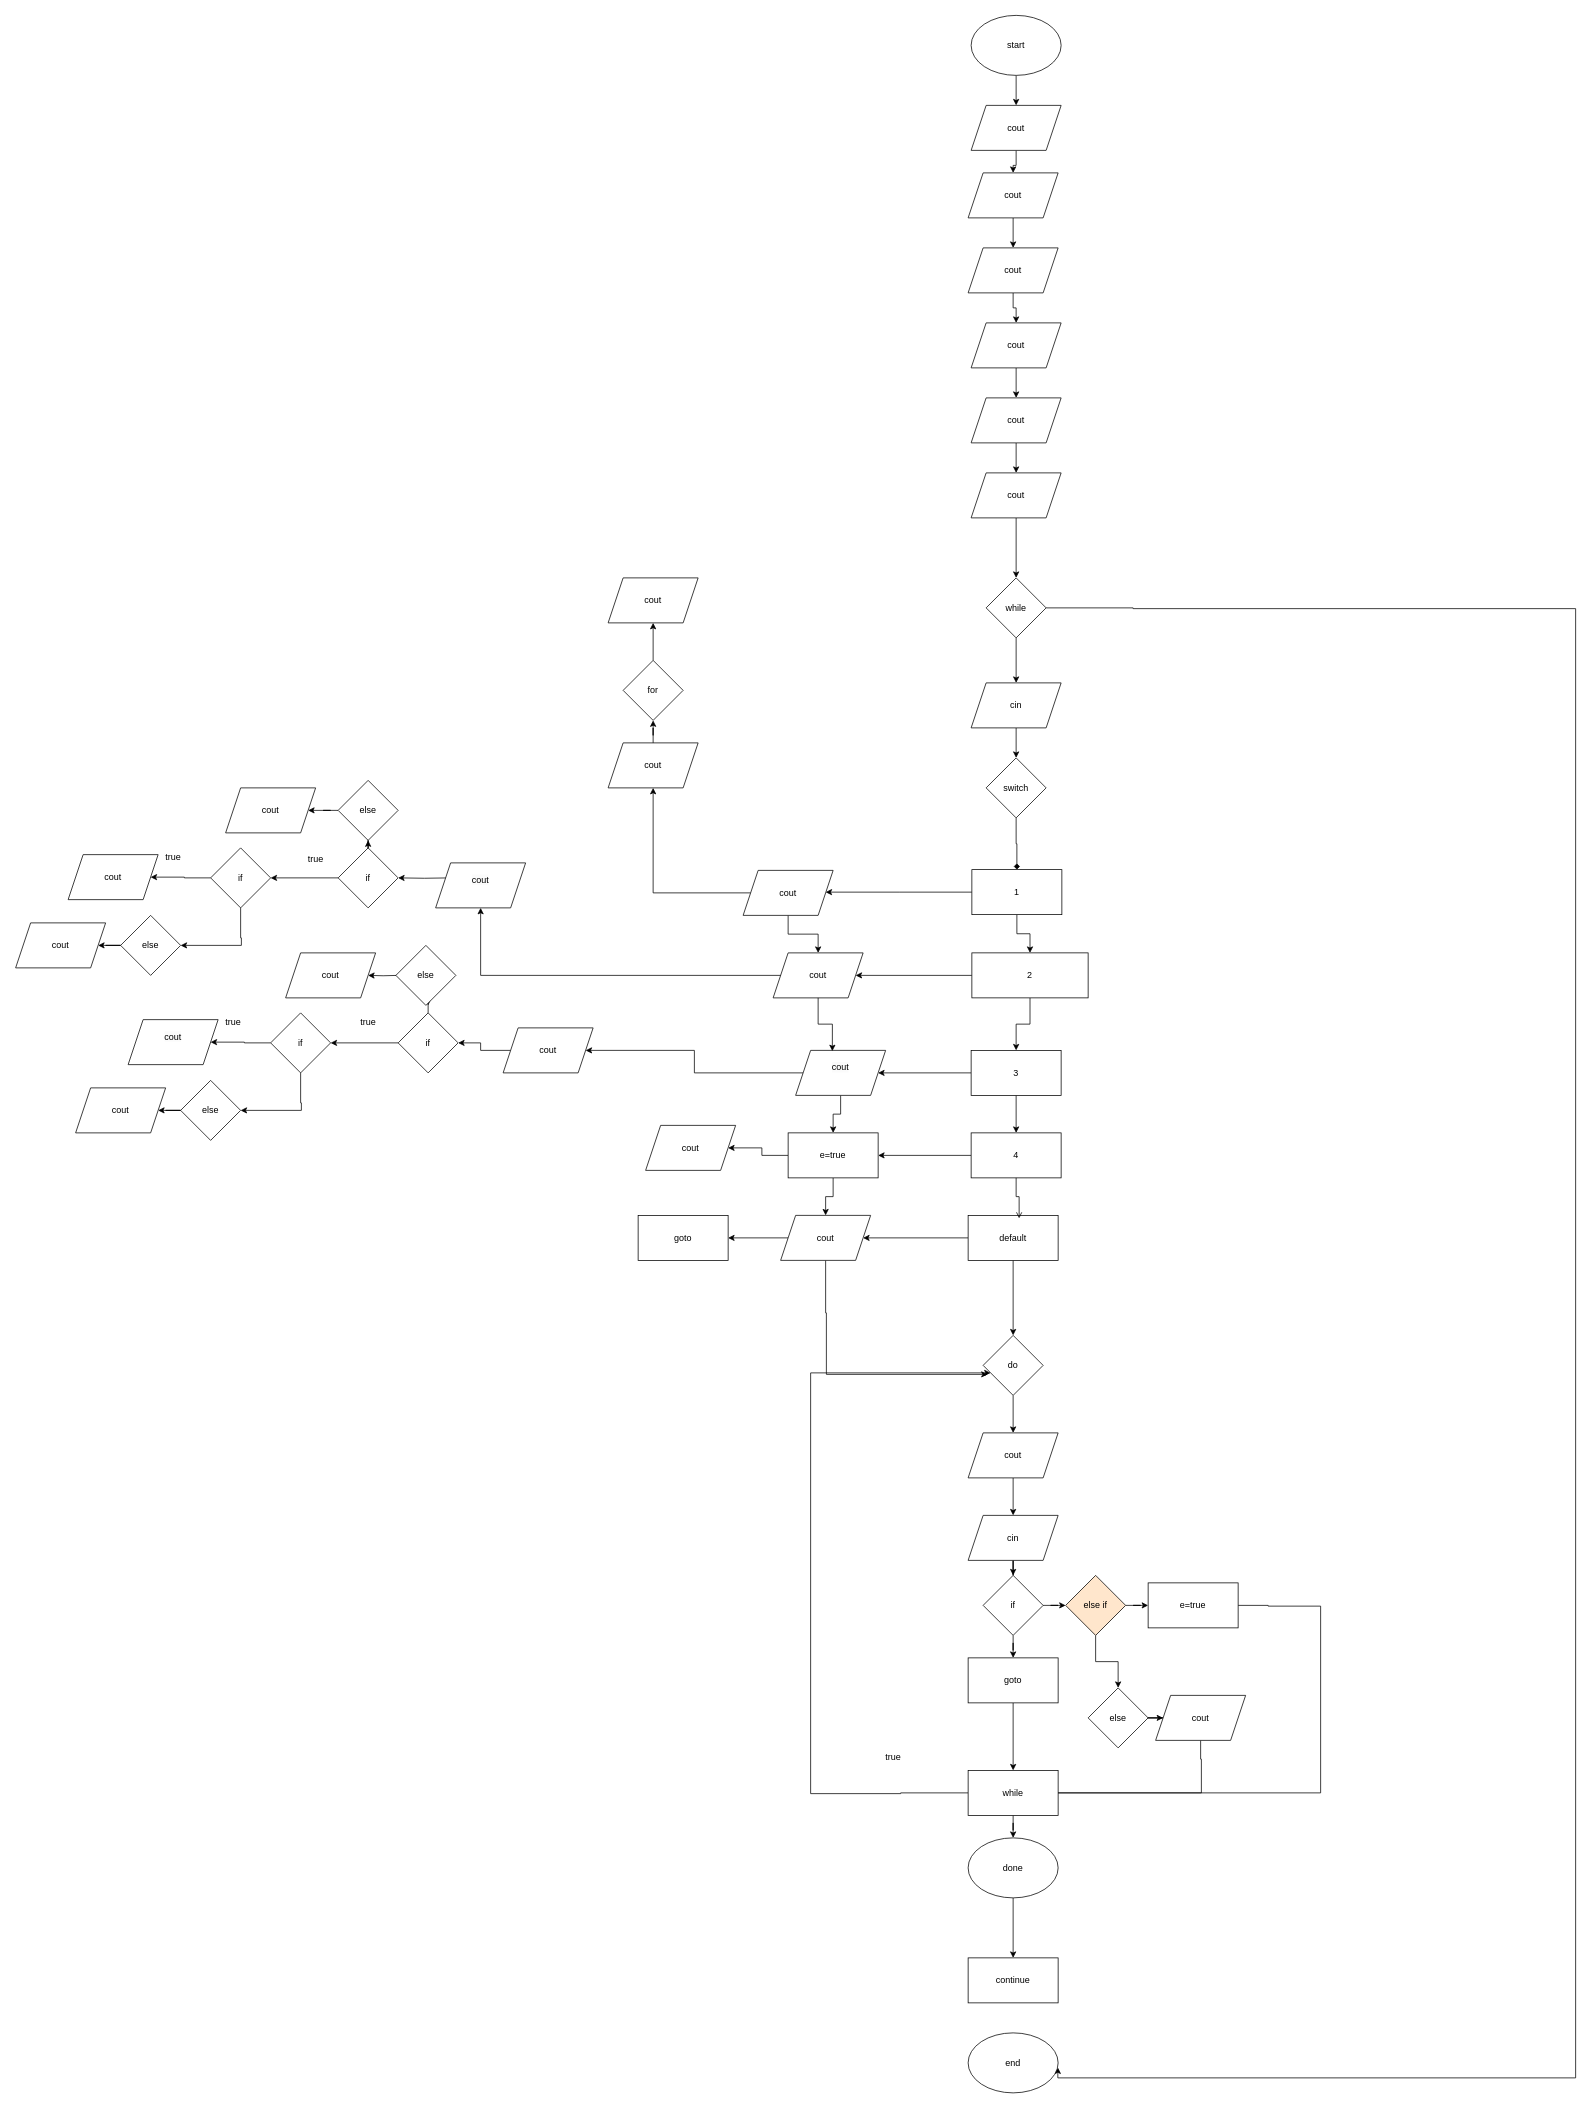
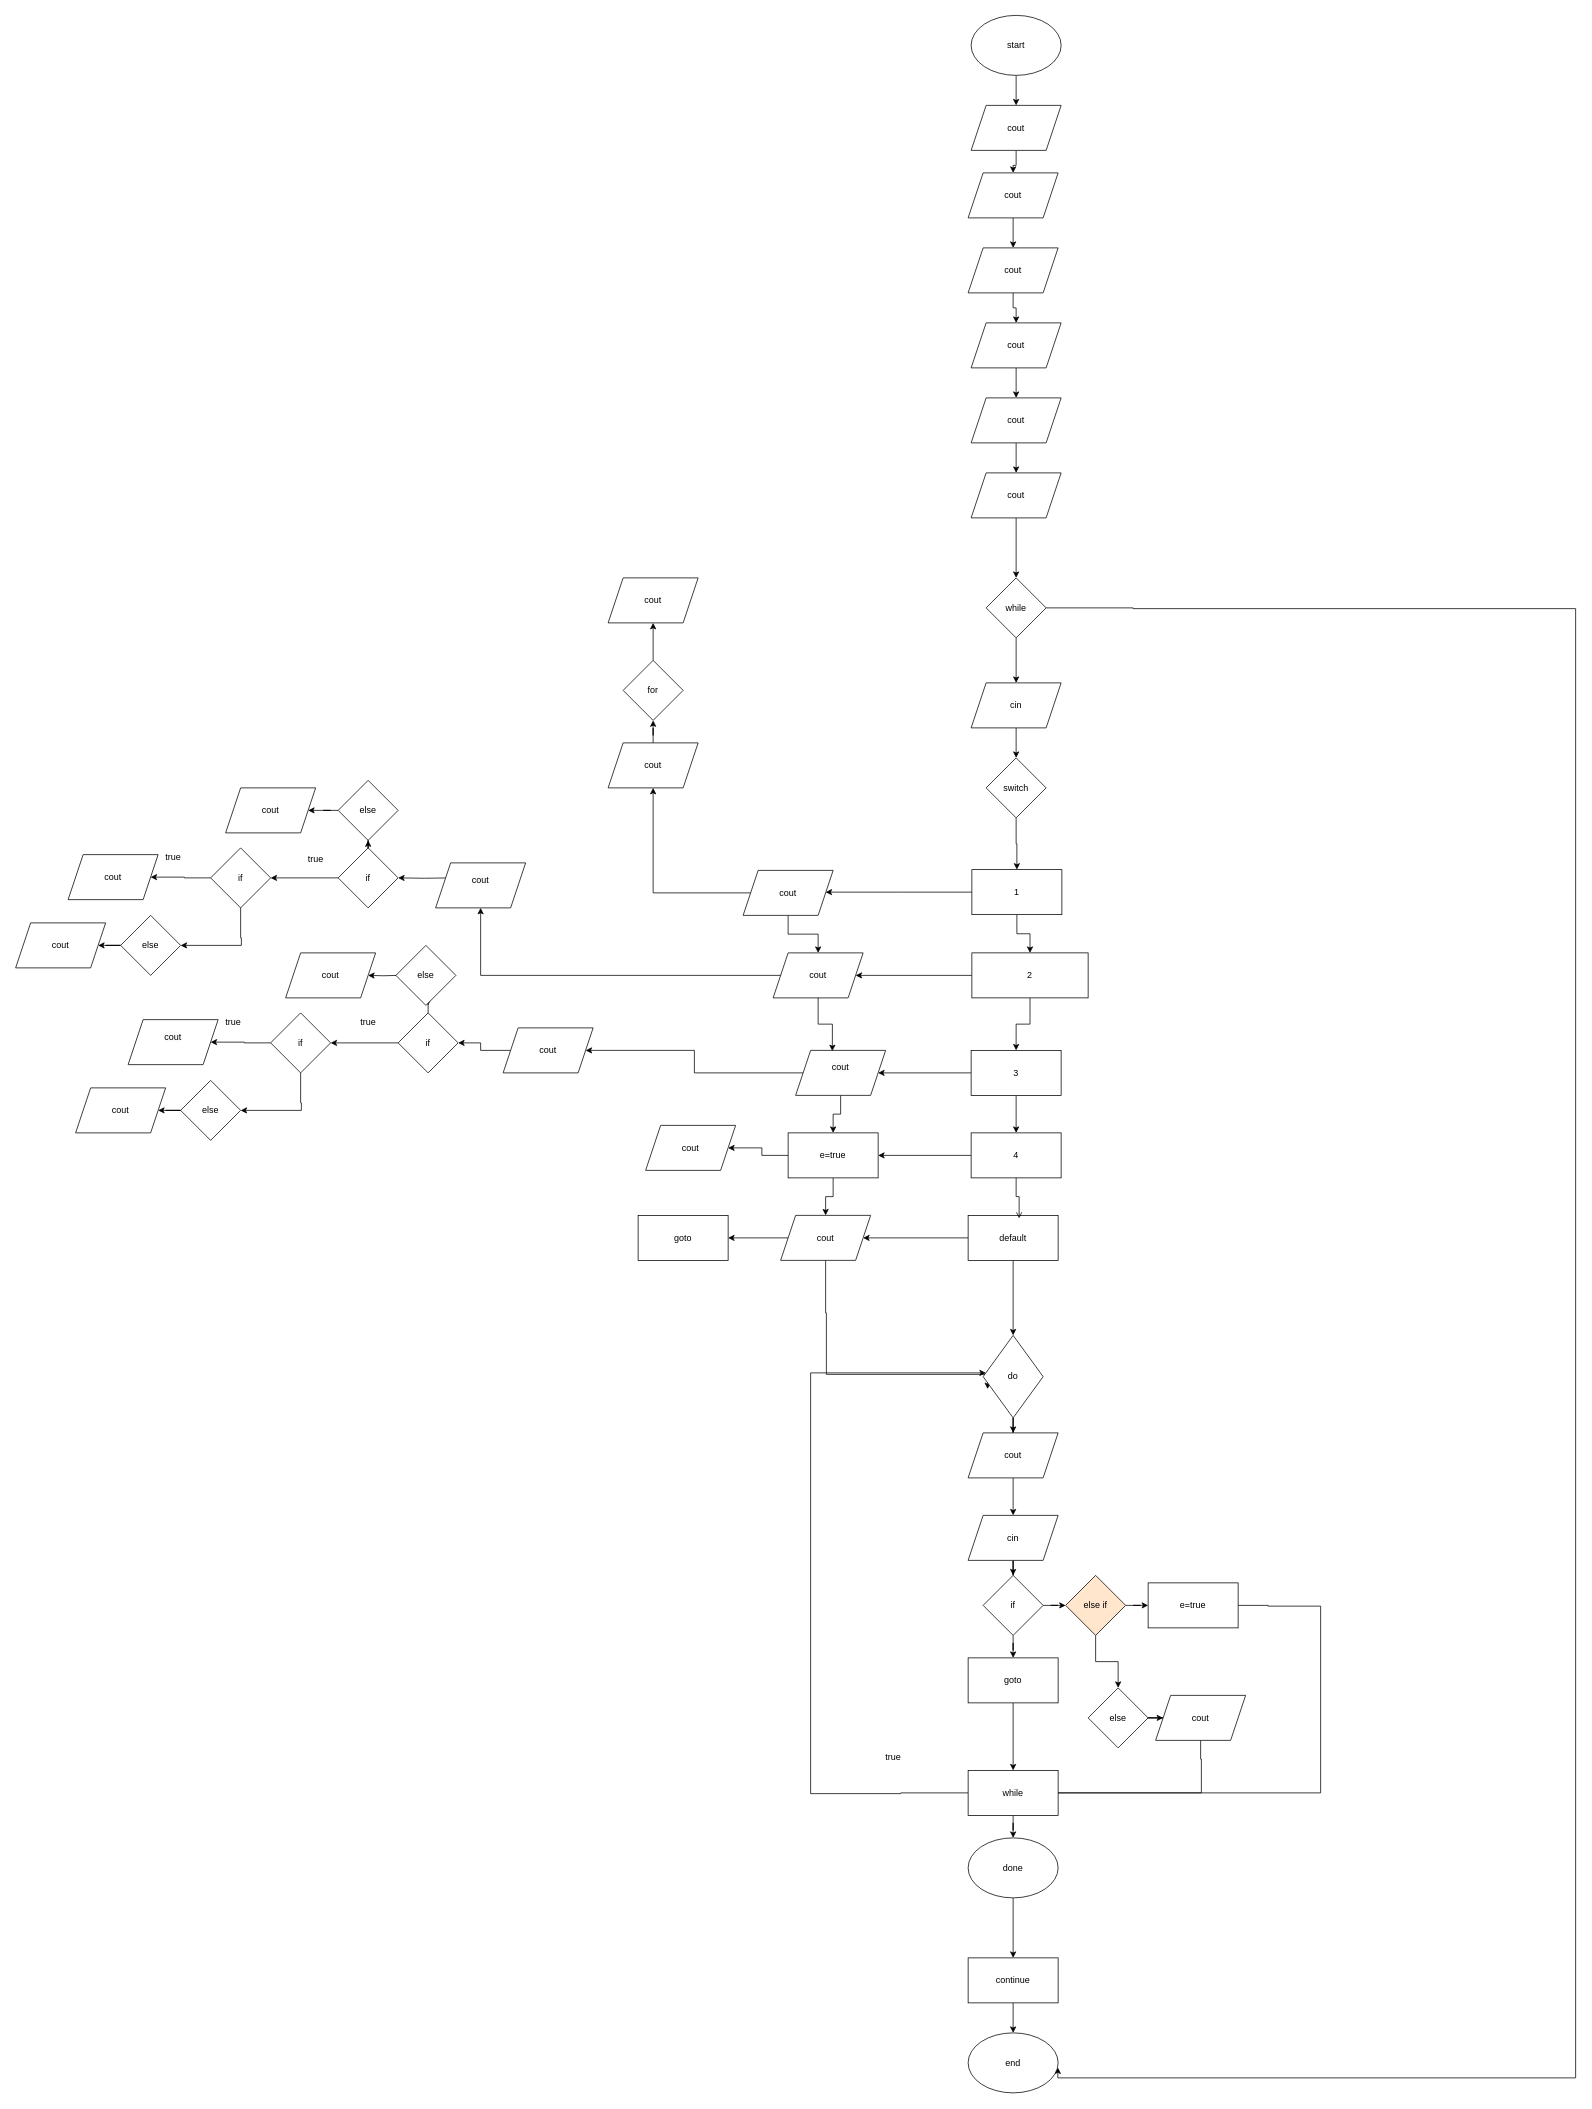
(1017, 862) -> (1017, 863)
(1013, 1365) -> (1013, 1377)
none -> (1013, 2026)
